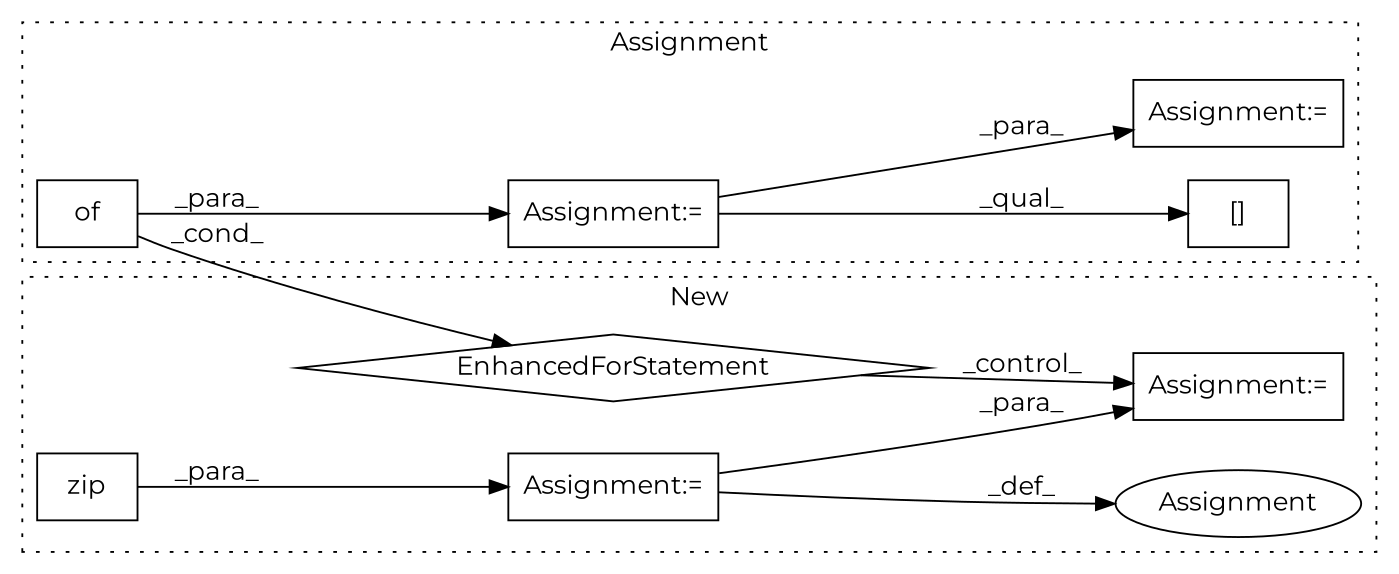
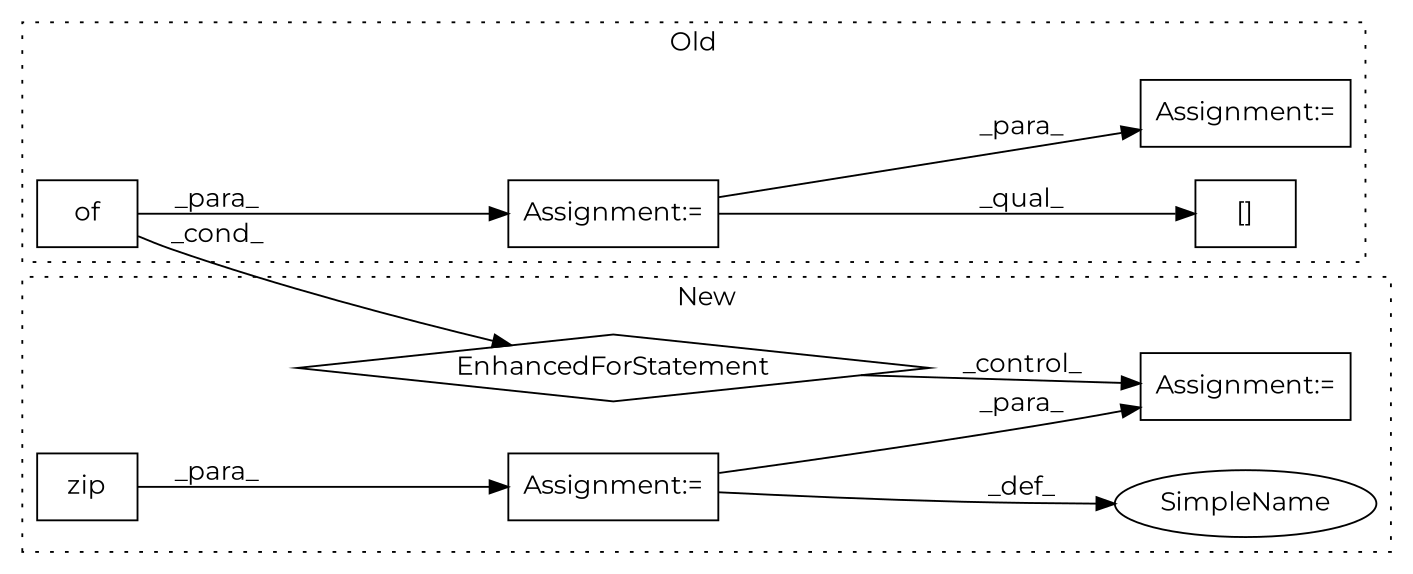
(690, 44) -> (694, 44)
(1238, 504) -> (1246, 504)
